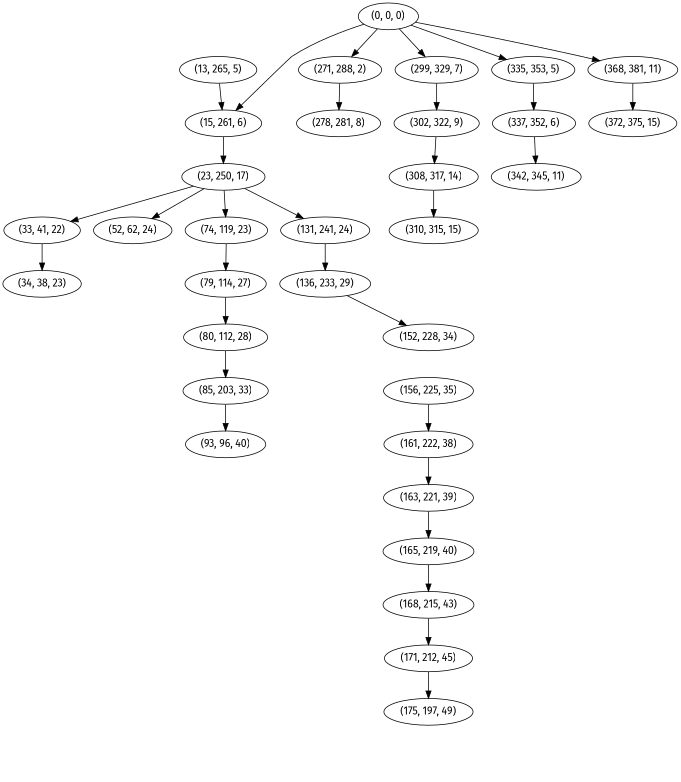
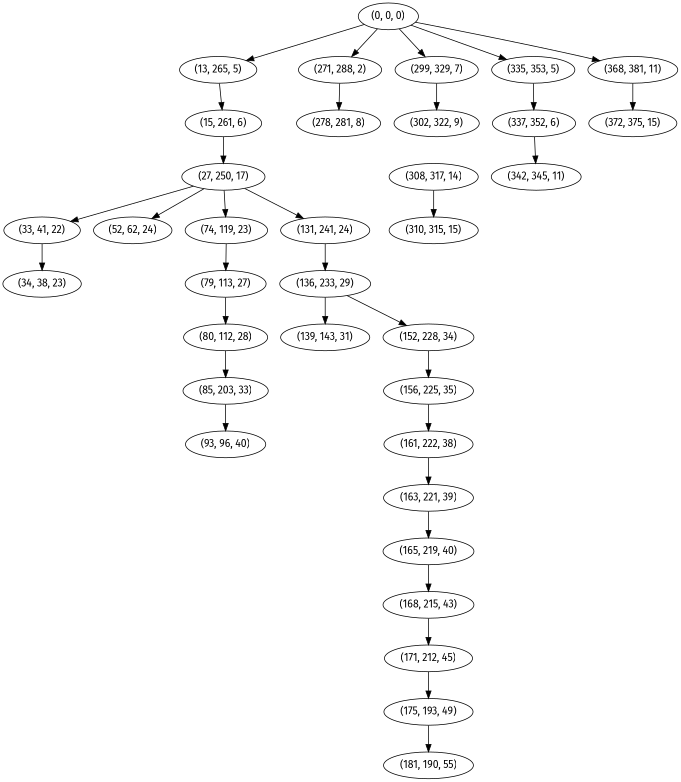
(296, 54) -> (309, 41)
(435, 146) -> none
(223, 177) -> (223, 177)
(226, 284) -> (226, 284)
none -> (325, 337)
none -> (428, 360)
(428, 712) -> (428, 712)
none -> (428, 765)
